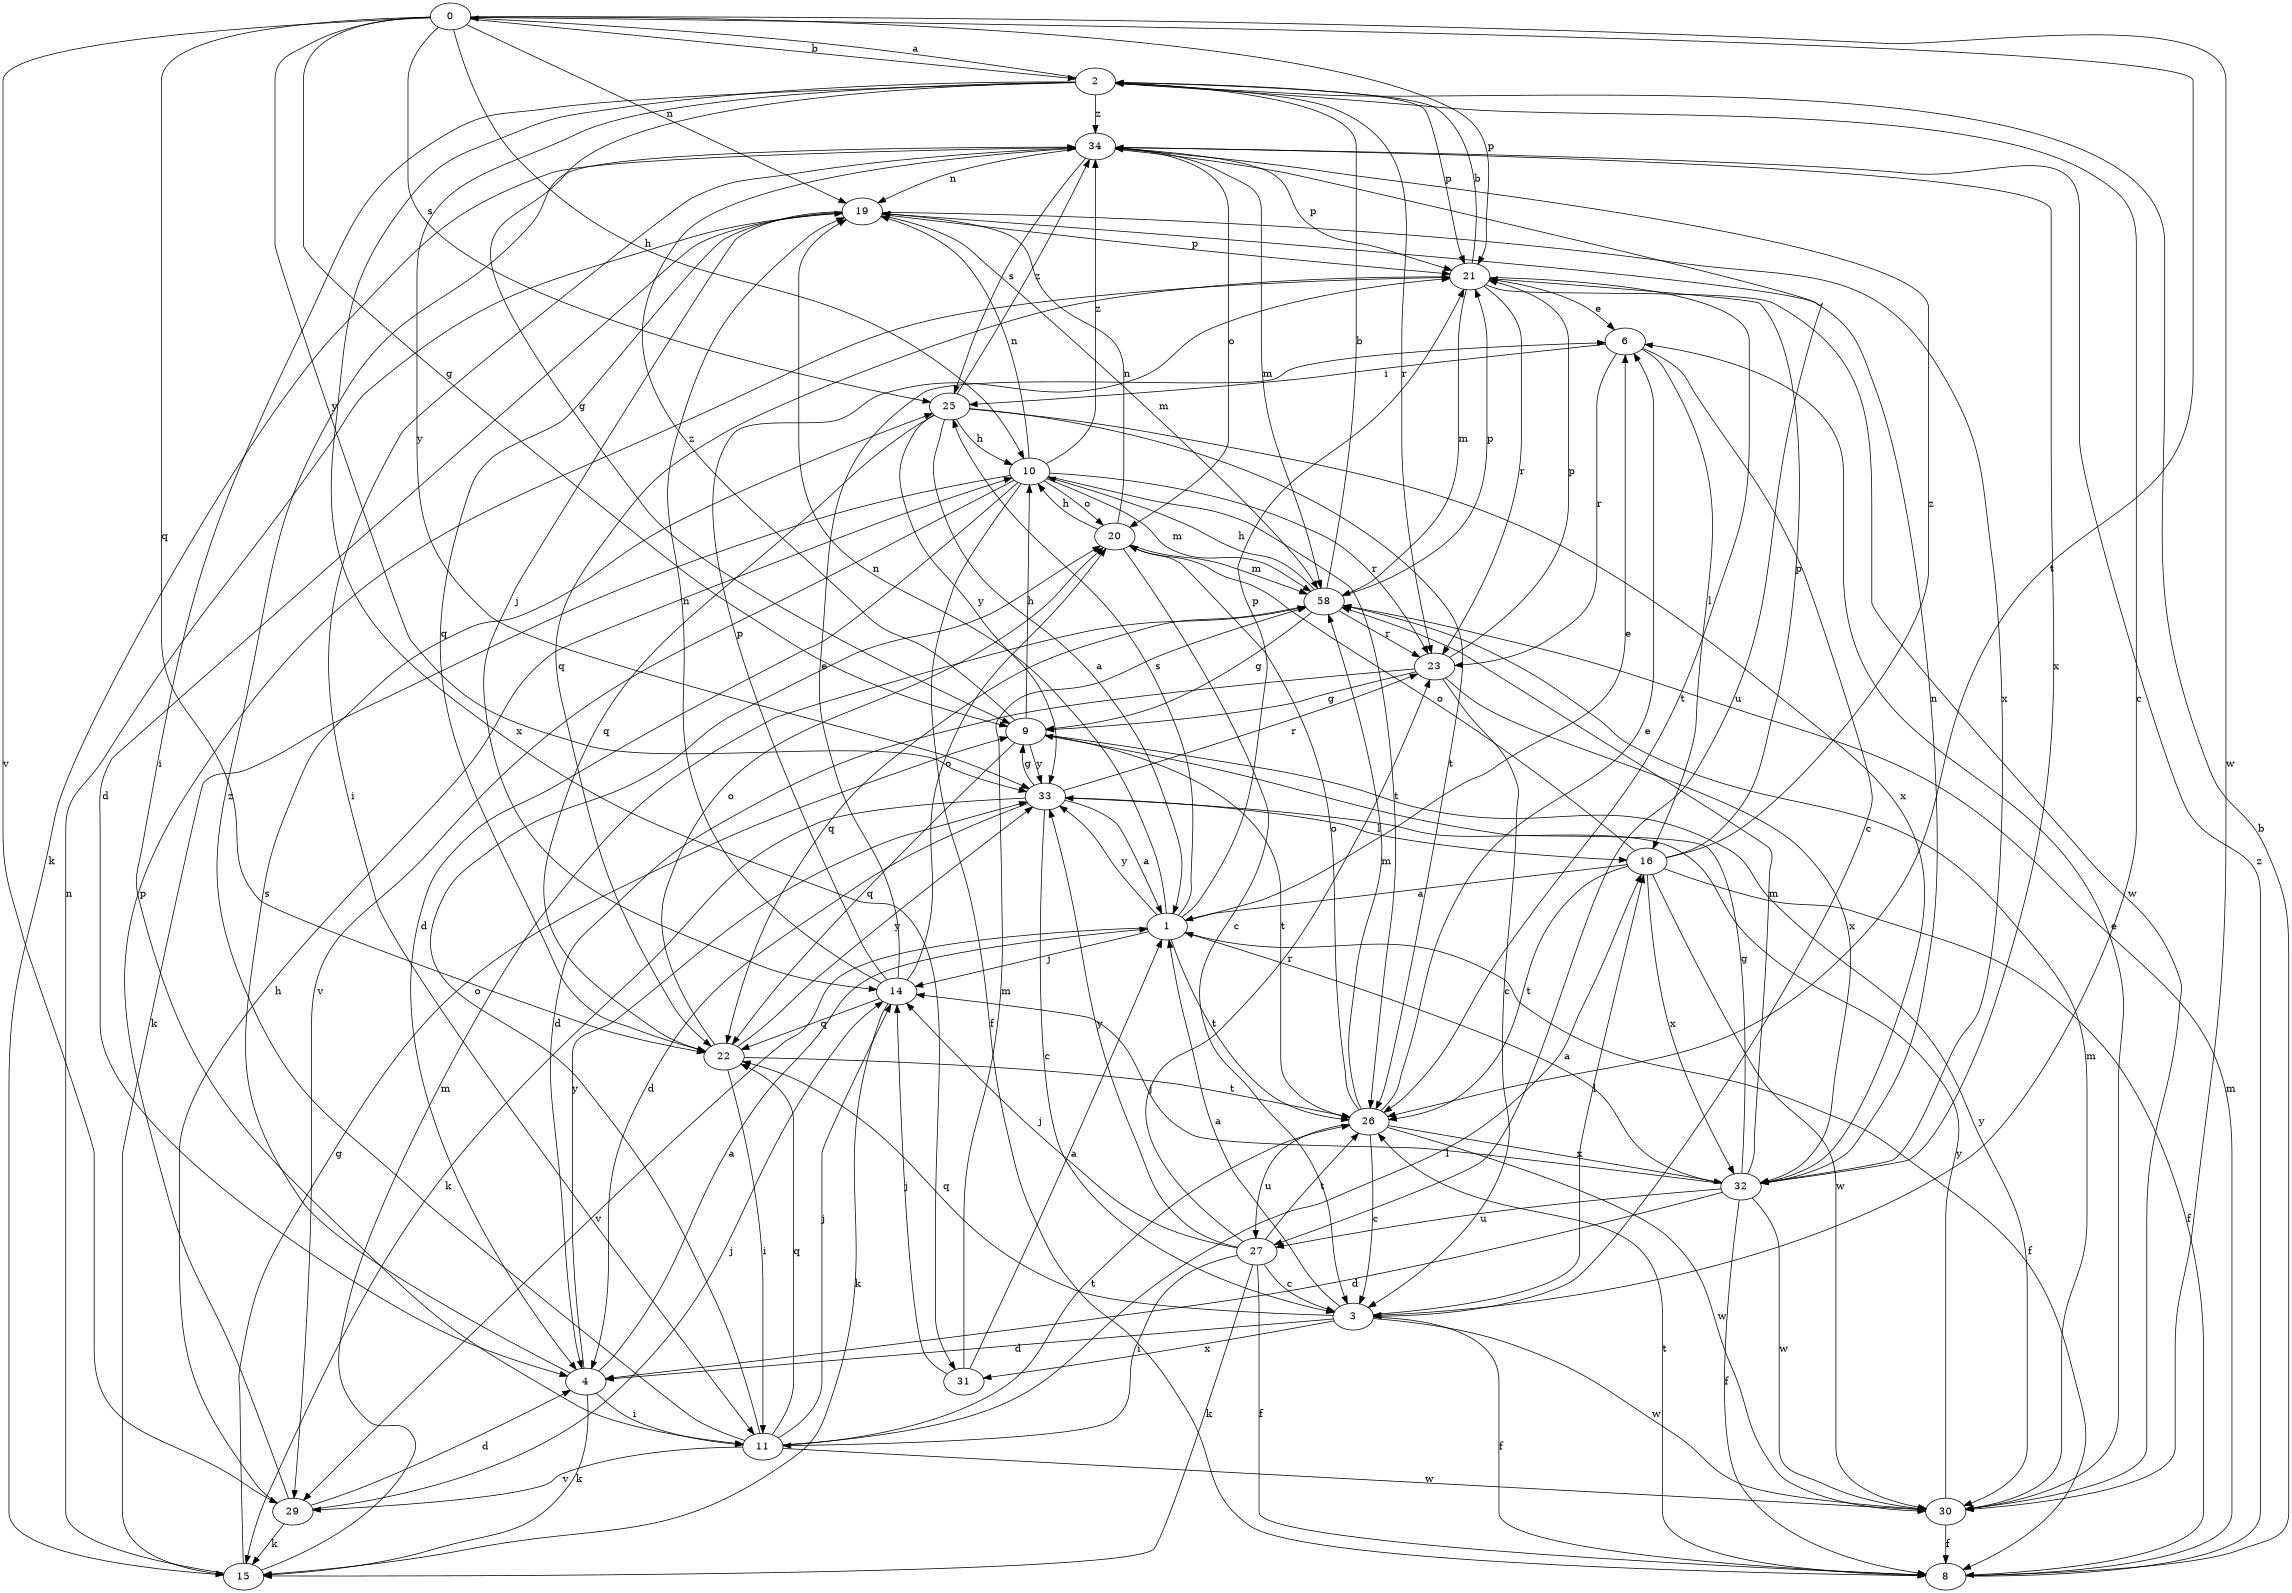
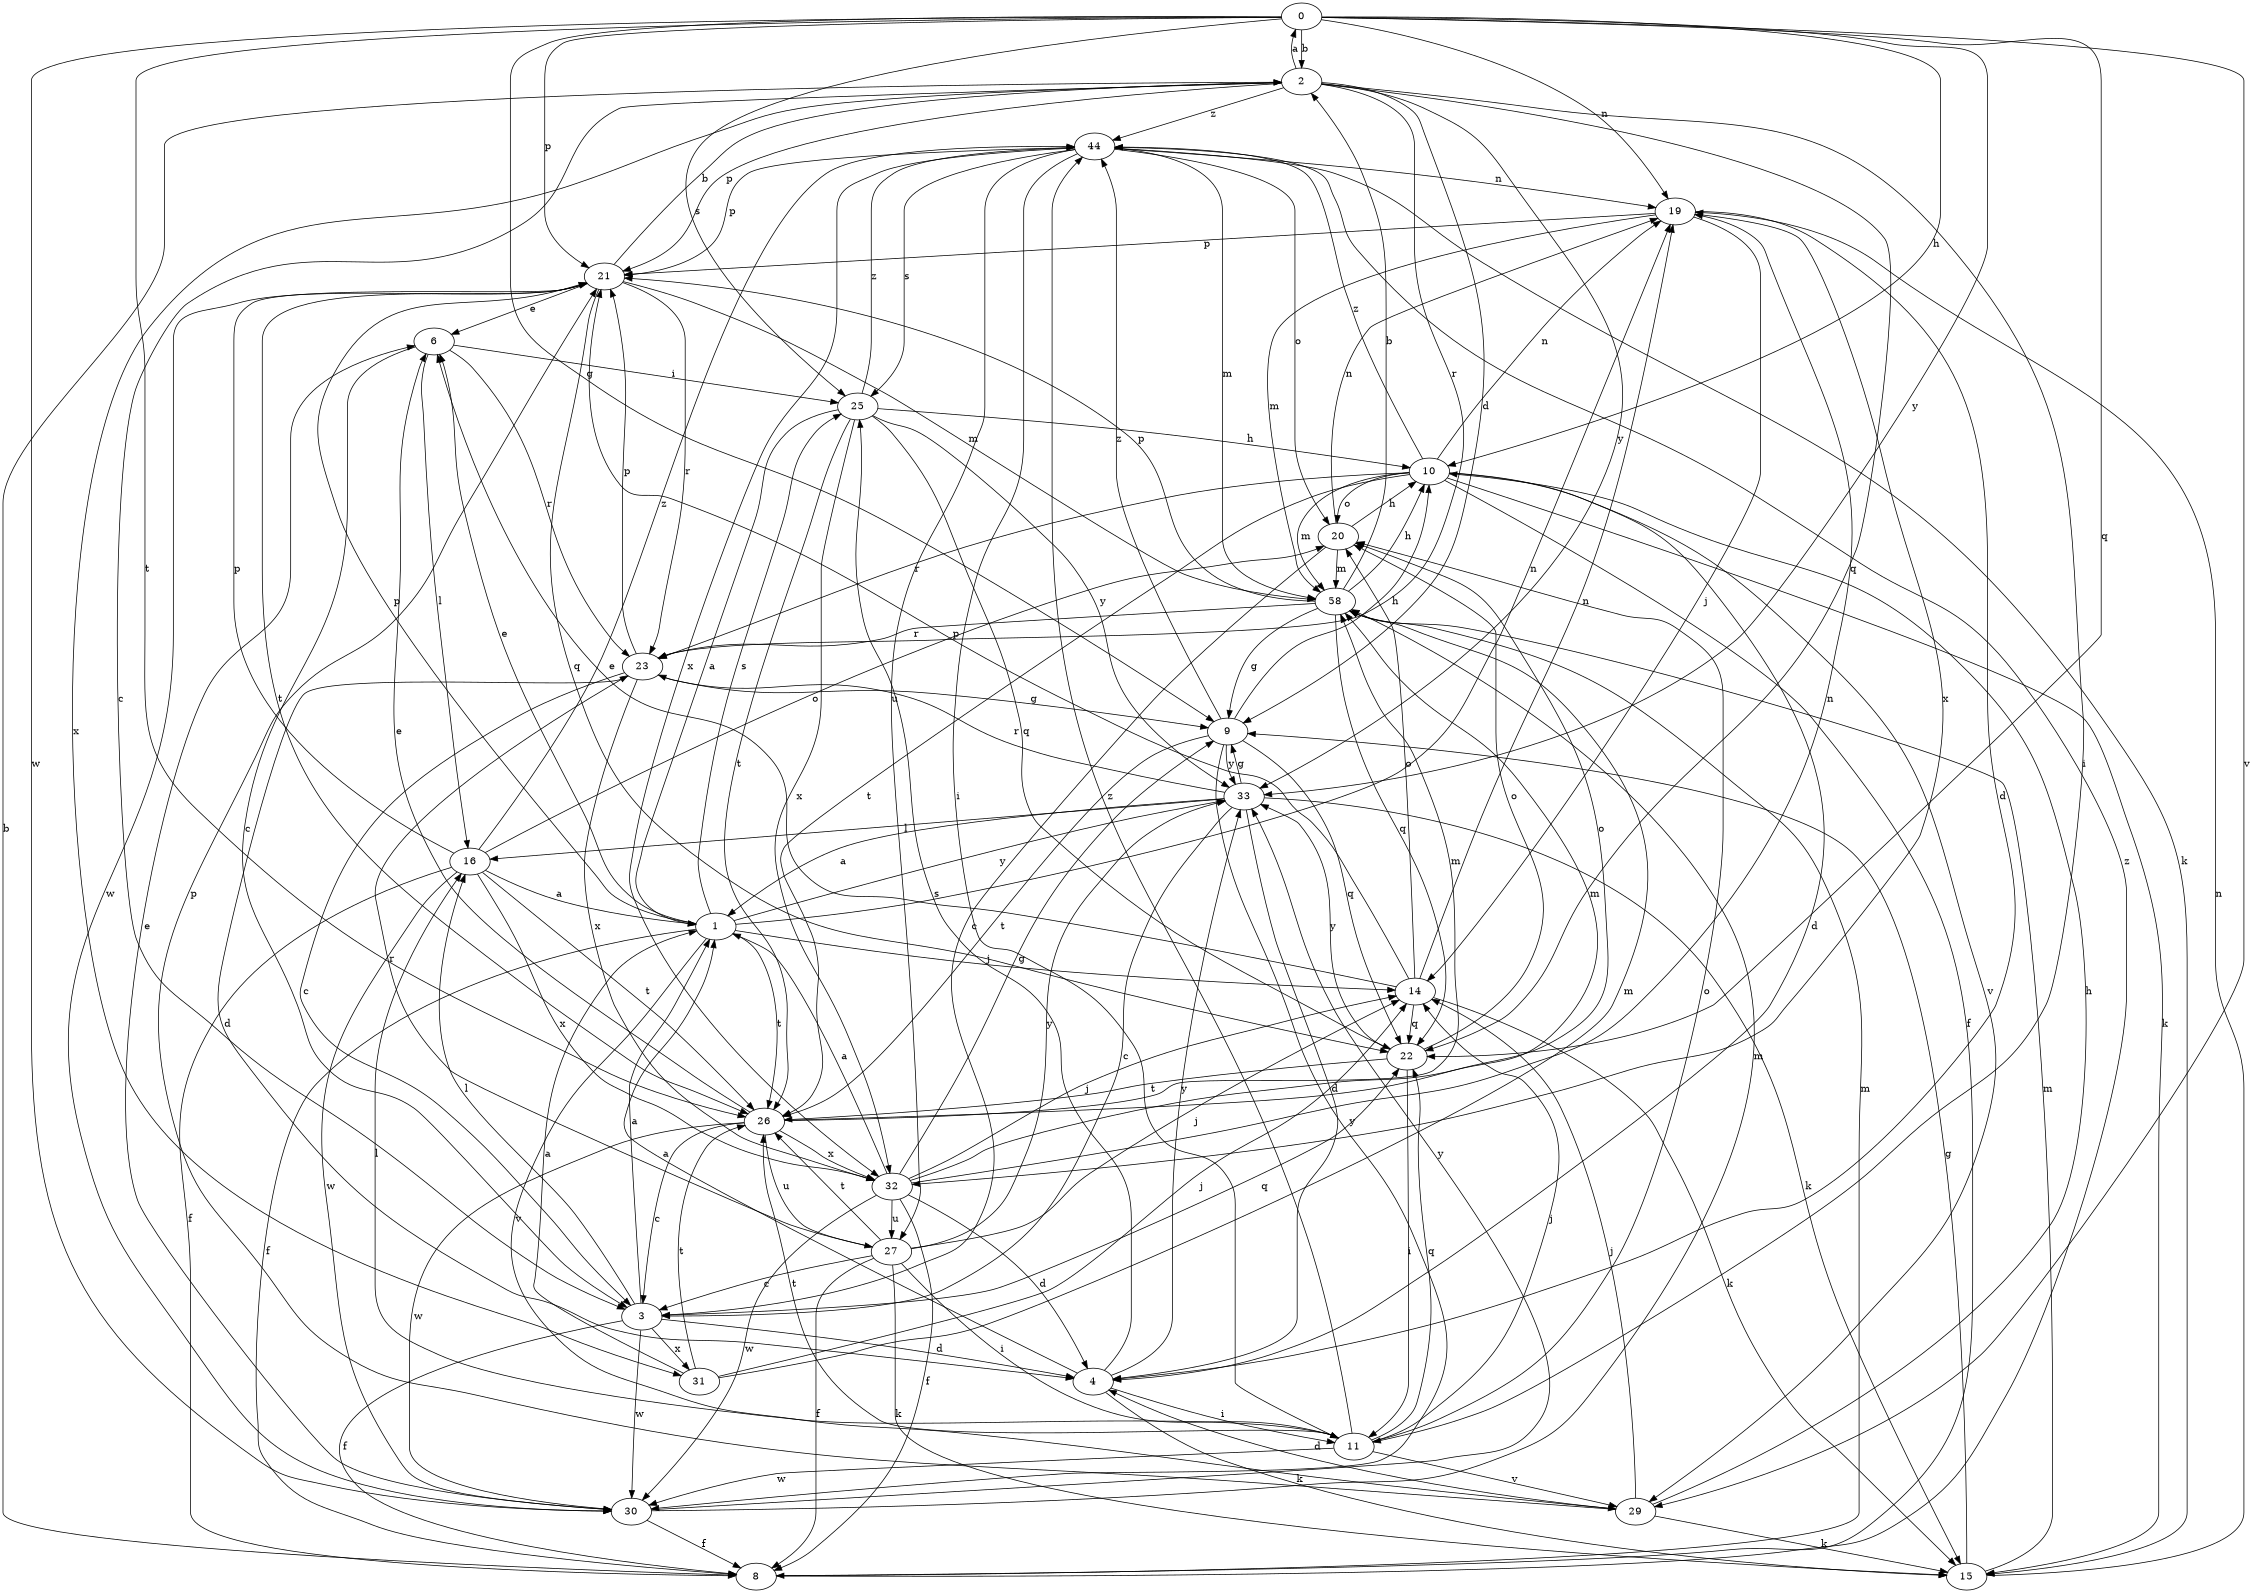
(1095, 146) -> (1095, 146)
(583, 406) -> (1486, 406)
(447, 582) -> (1883, 394)
(1663, 1377) -> (679, 1237)
